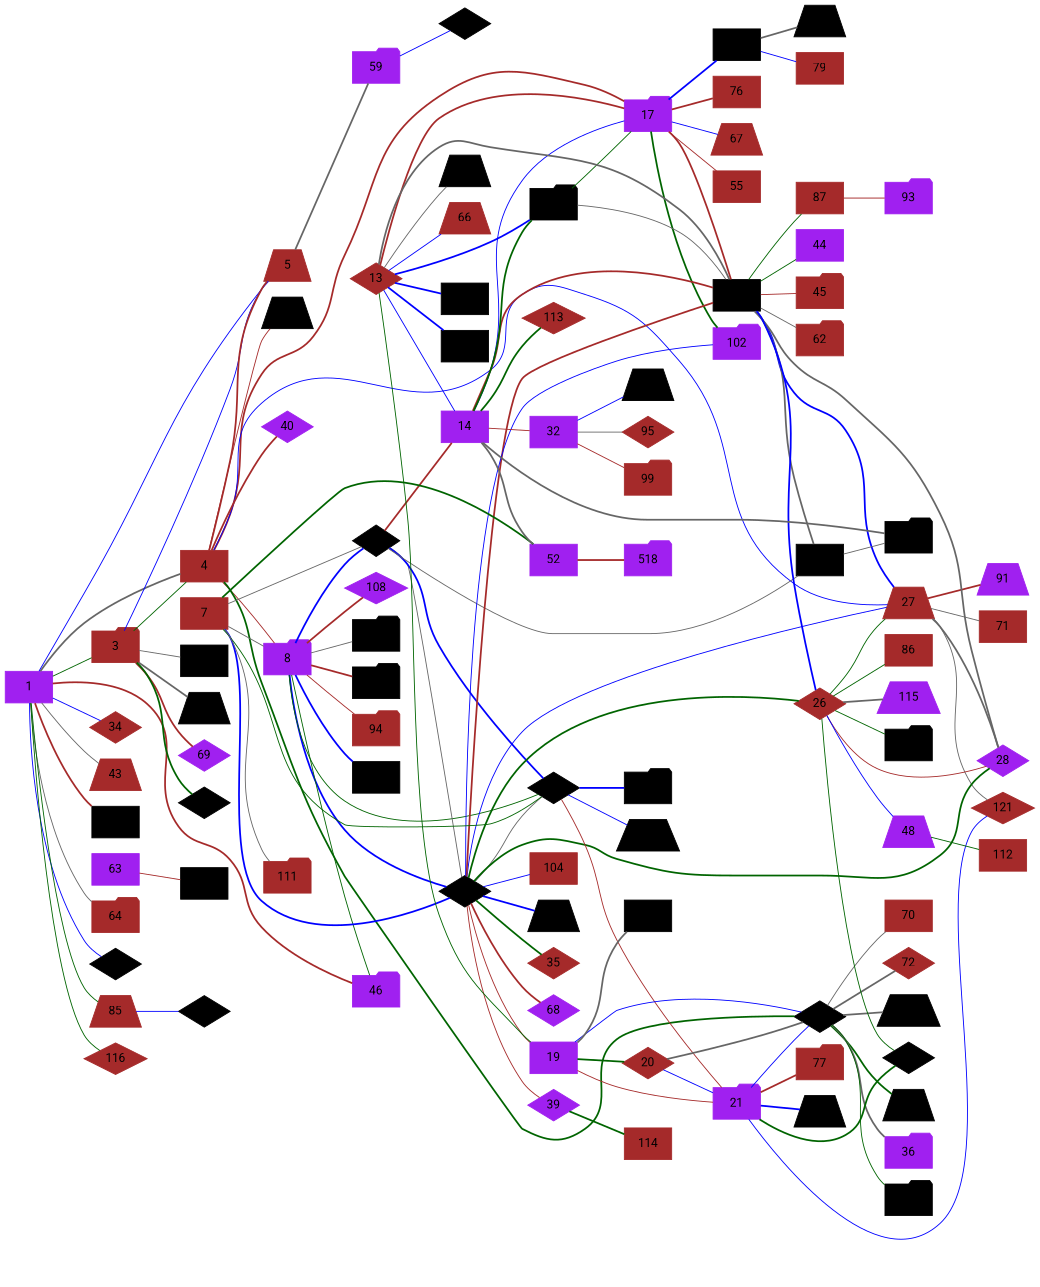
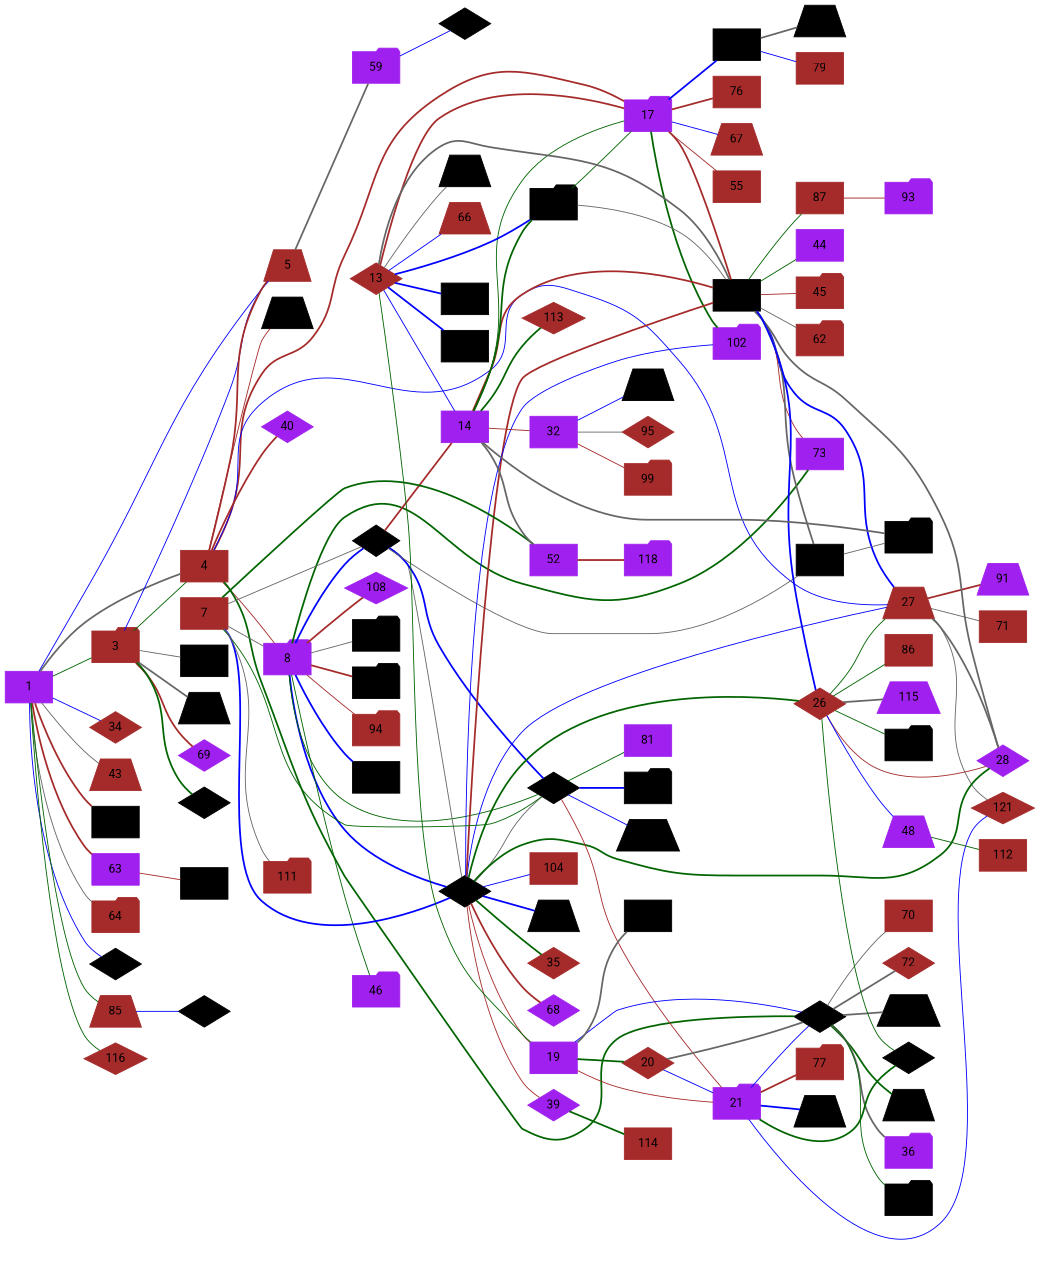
(500, 226) -> (500, 226)
none -> (820, 454)
(648, 560) -> (648, 560)
none -> (648, 741)
(183, 832) -> (53, 783)
